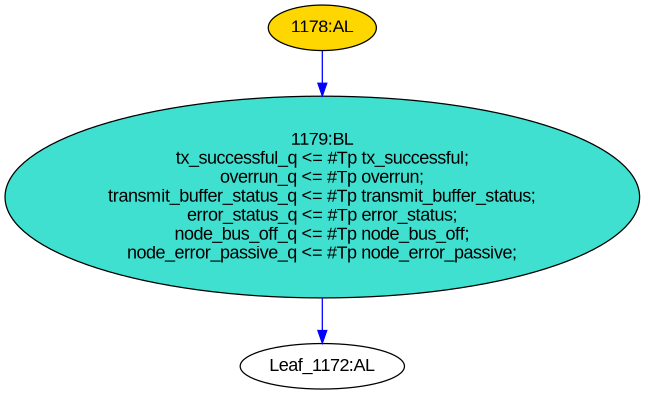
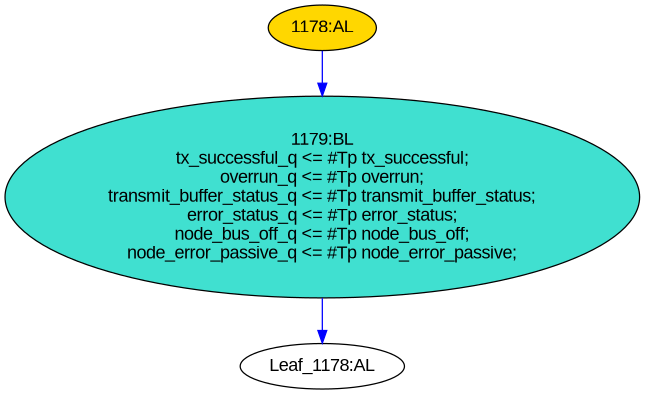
(322, 366) -> (322, 366)
